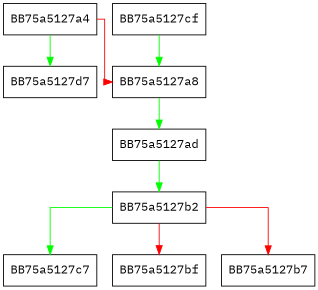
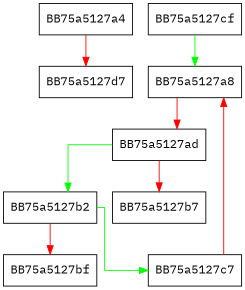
(50, 46) -> (86, 46)
(105, 47) -> (224, 181)
(159, 109) -> (177, 109)
(256, 208) -> (159, 172)
